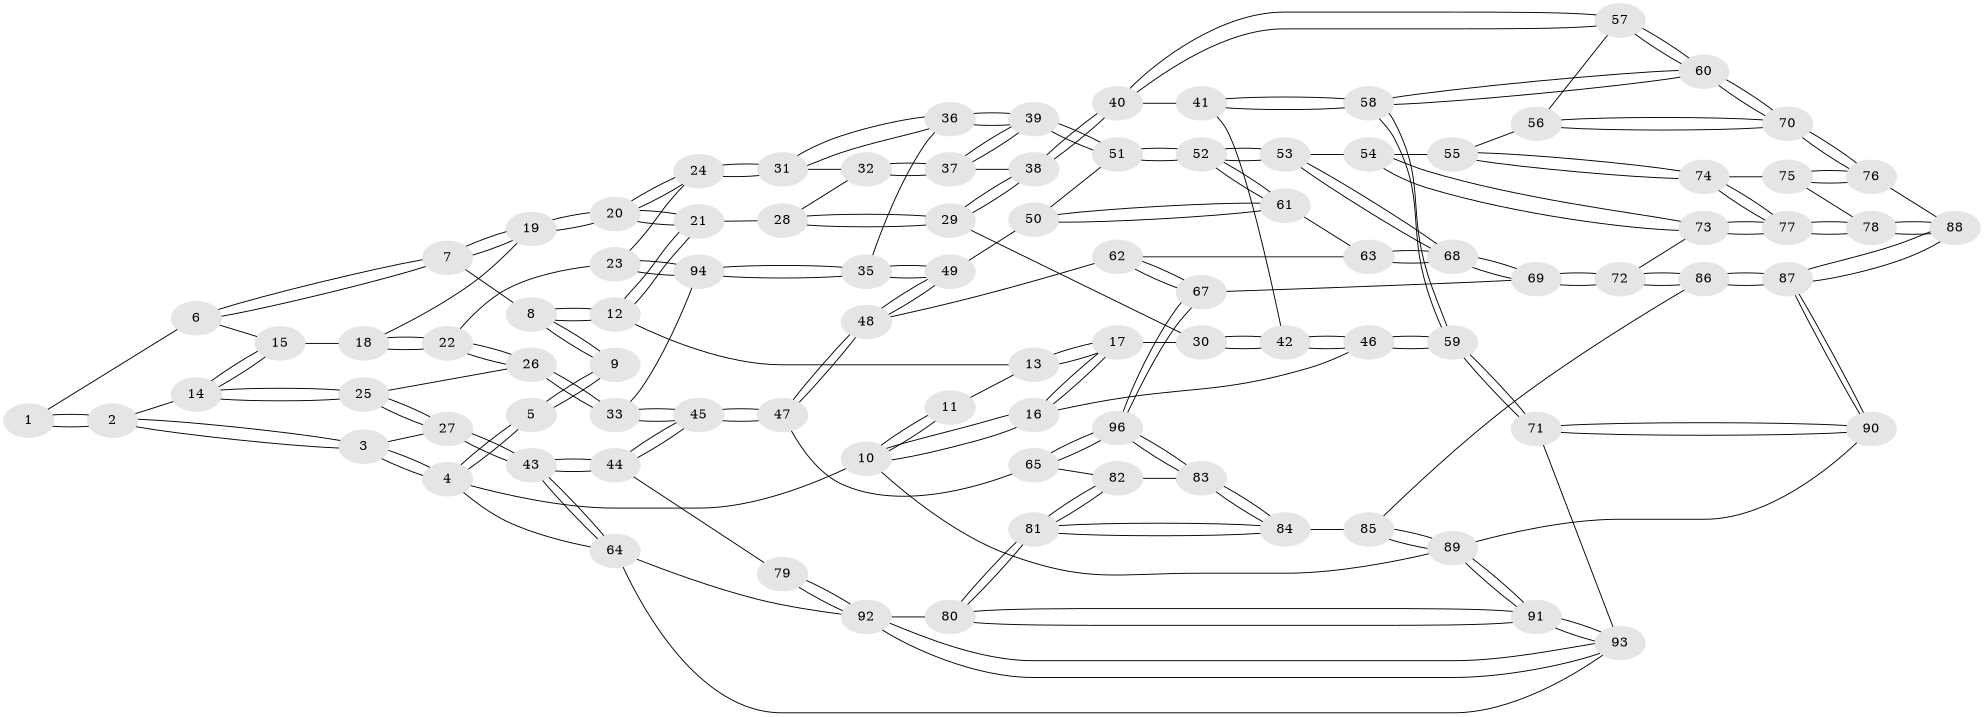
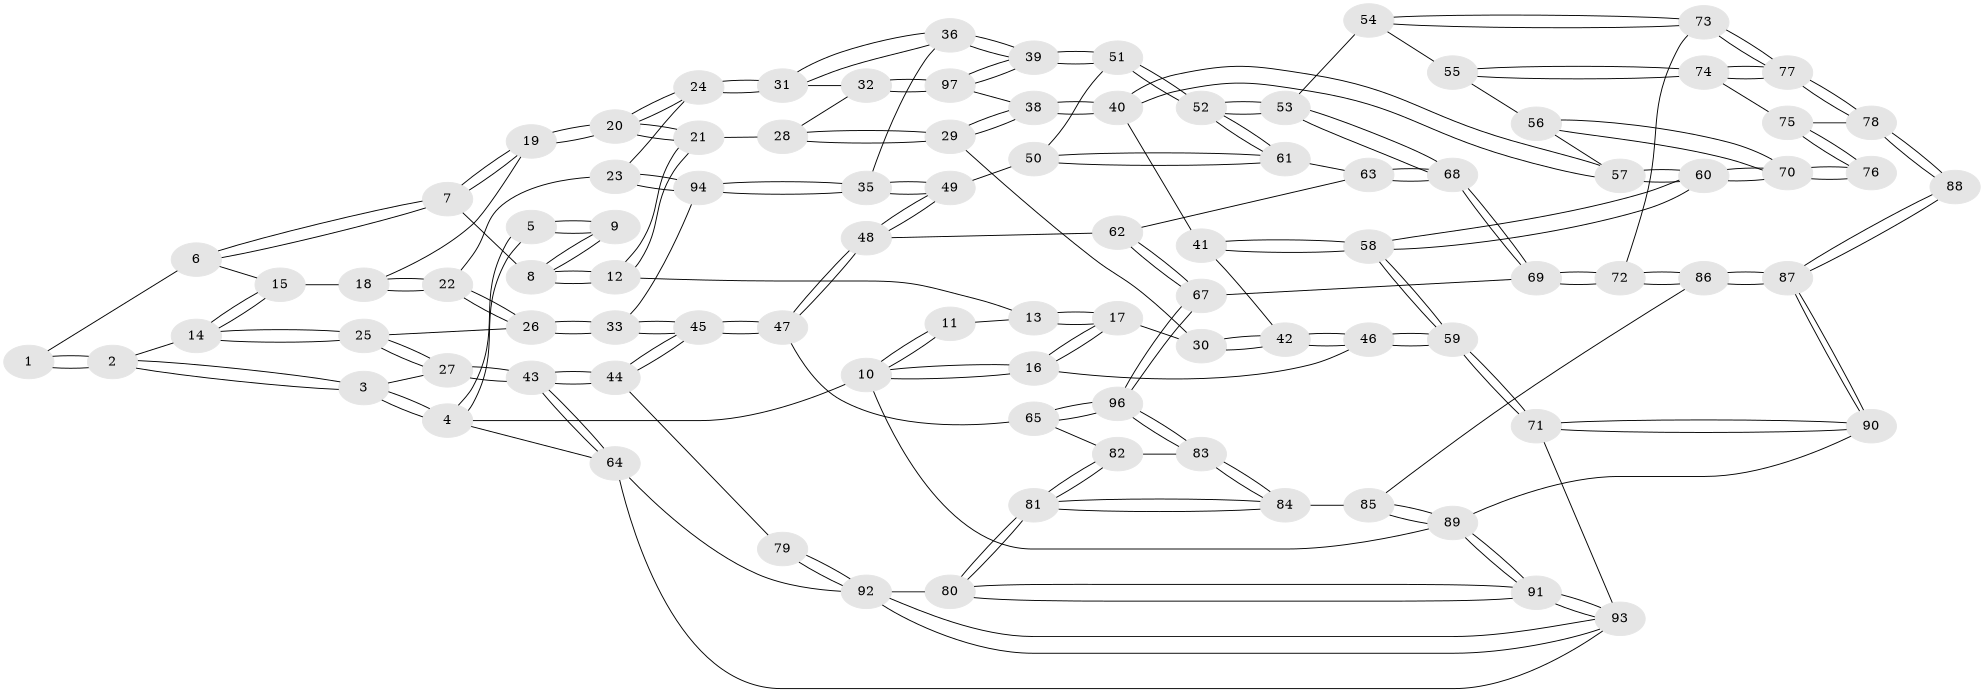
(950, 169) -> (950, 86)
(1913, 202) -> none
